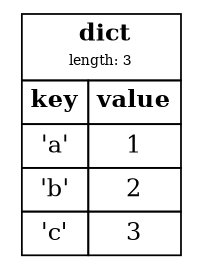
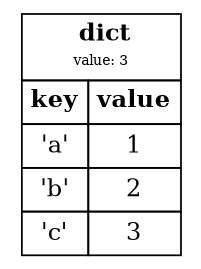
(101, 61) -> (101, 61)
